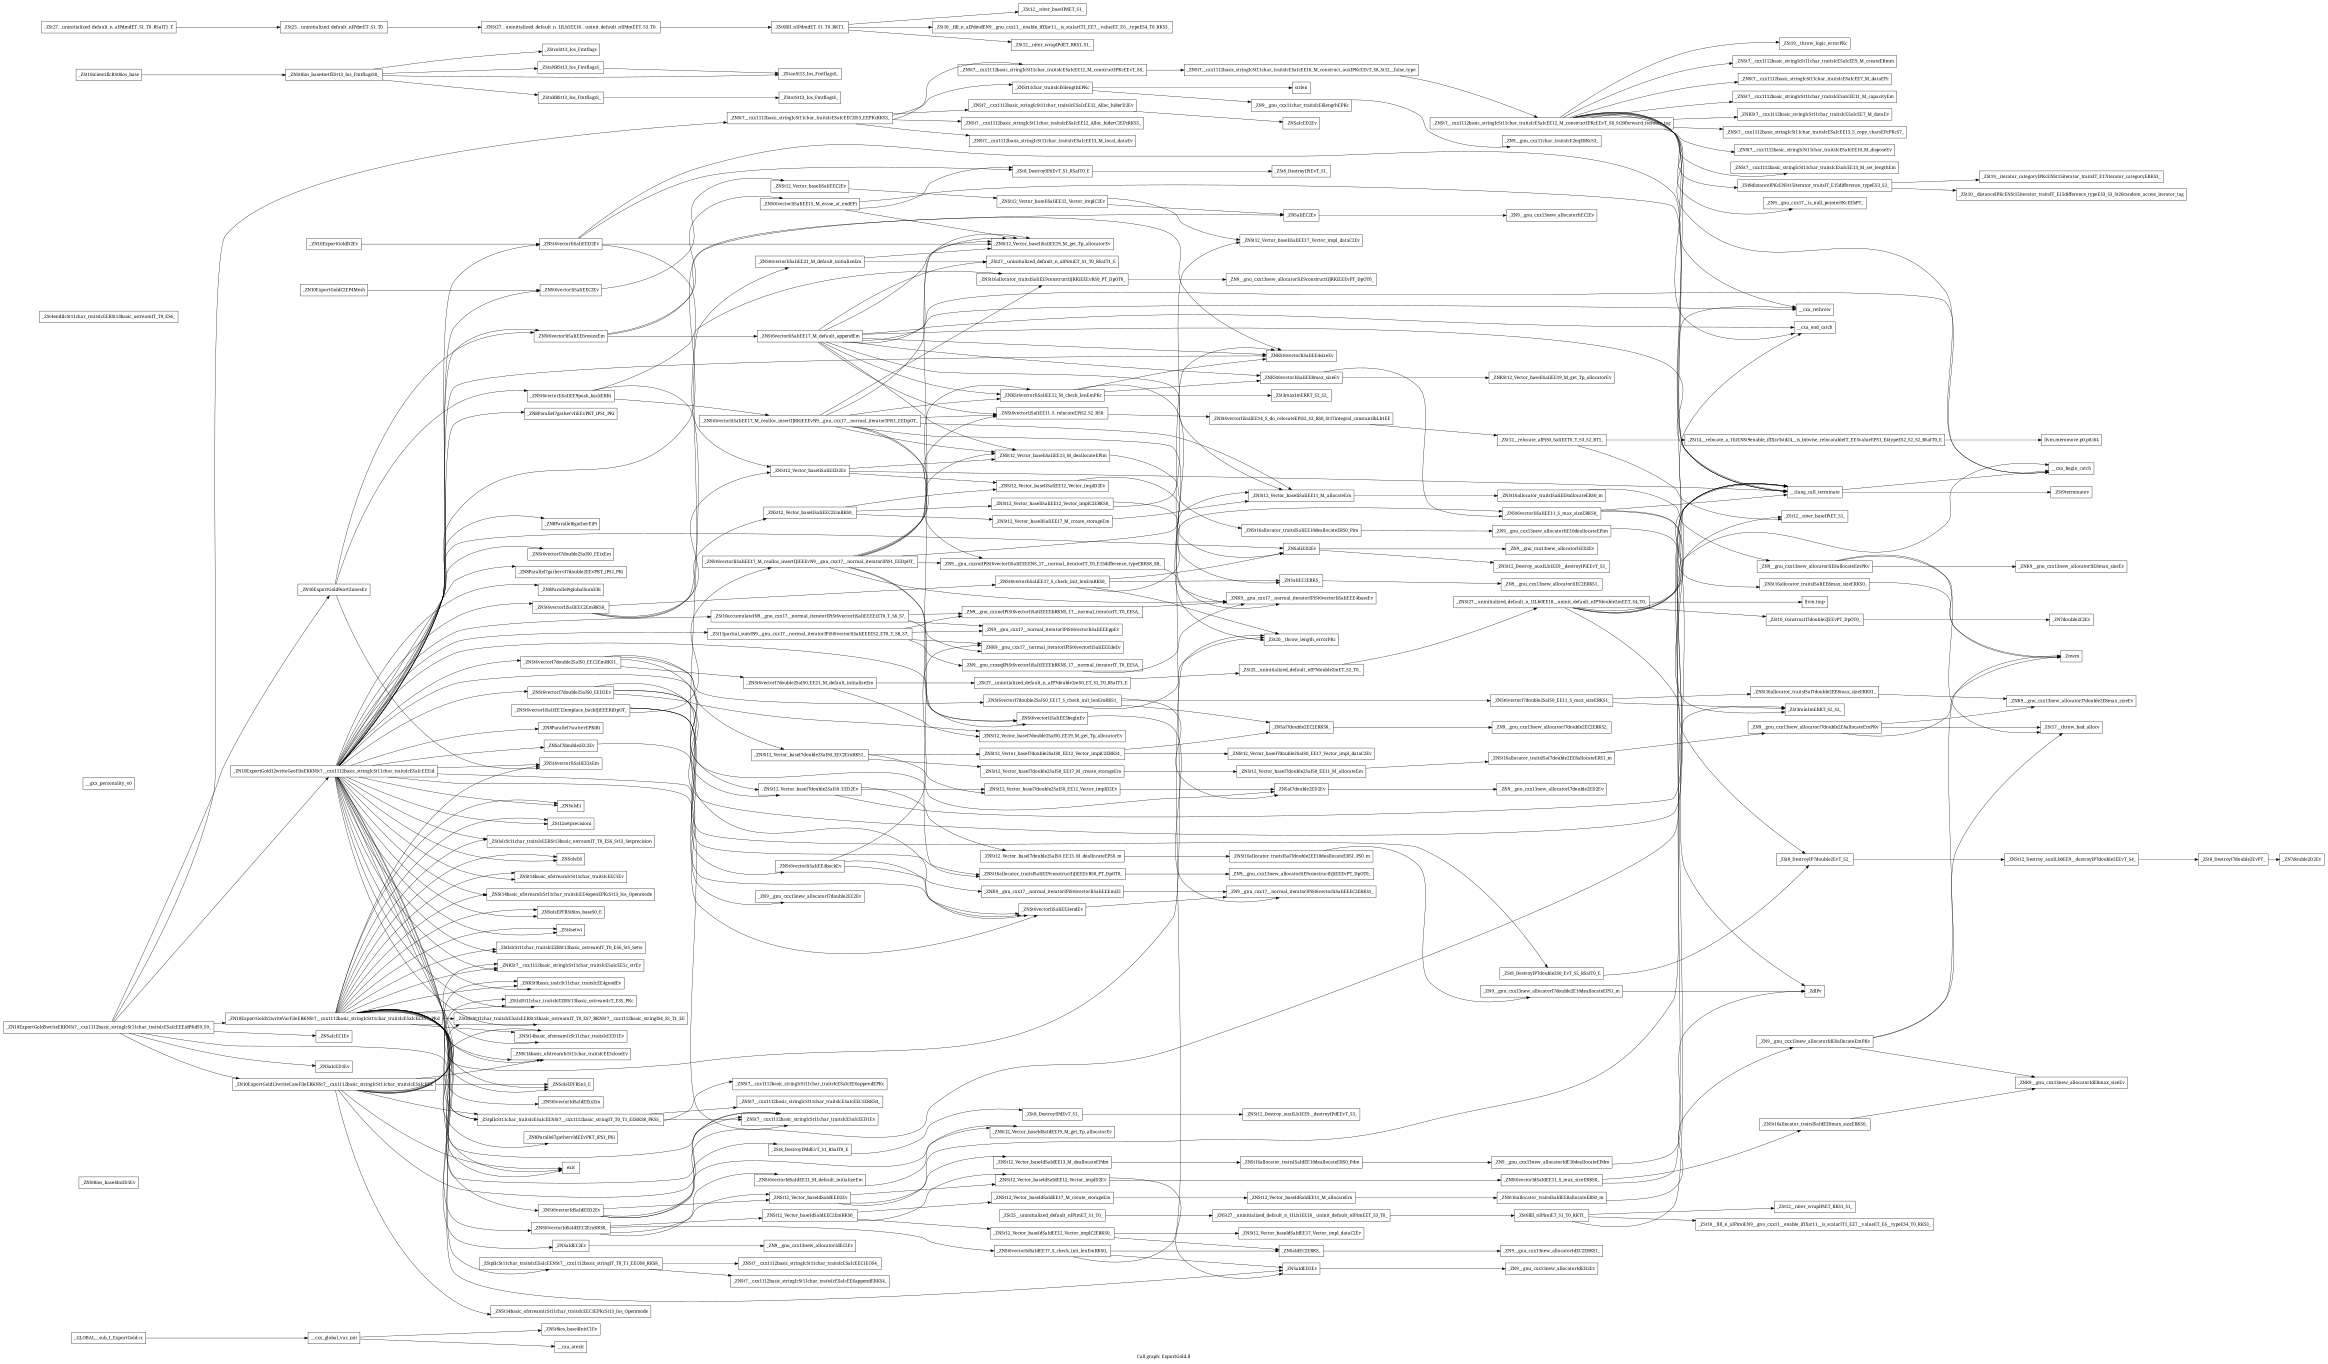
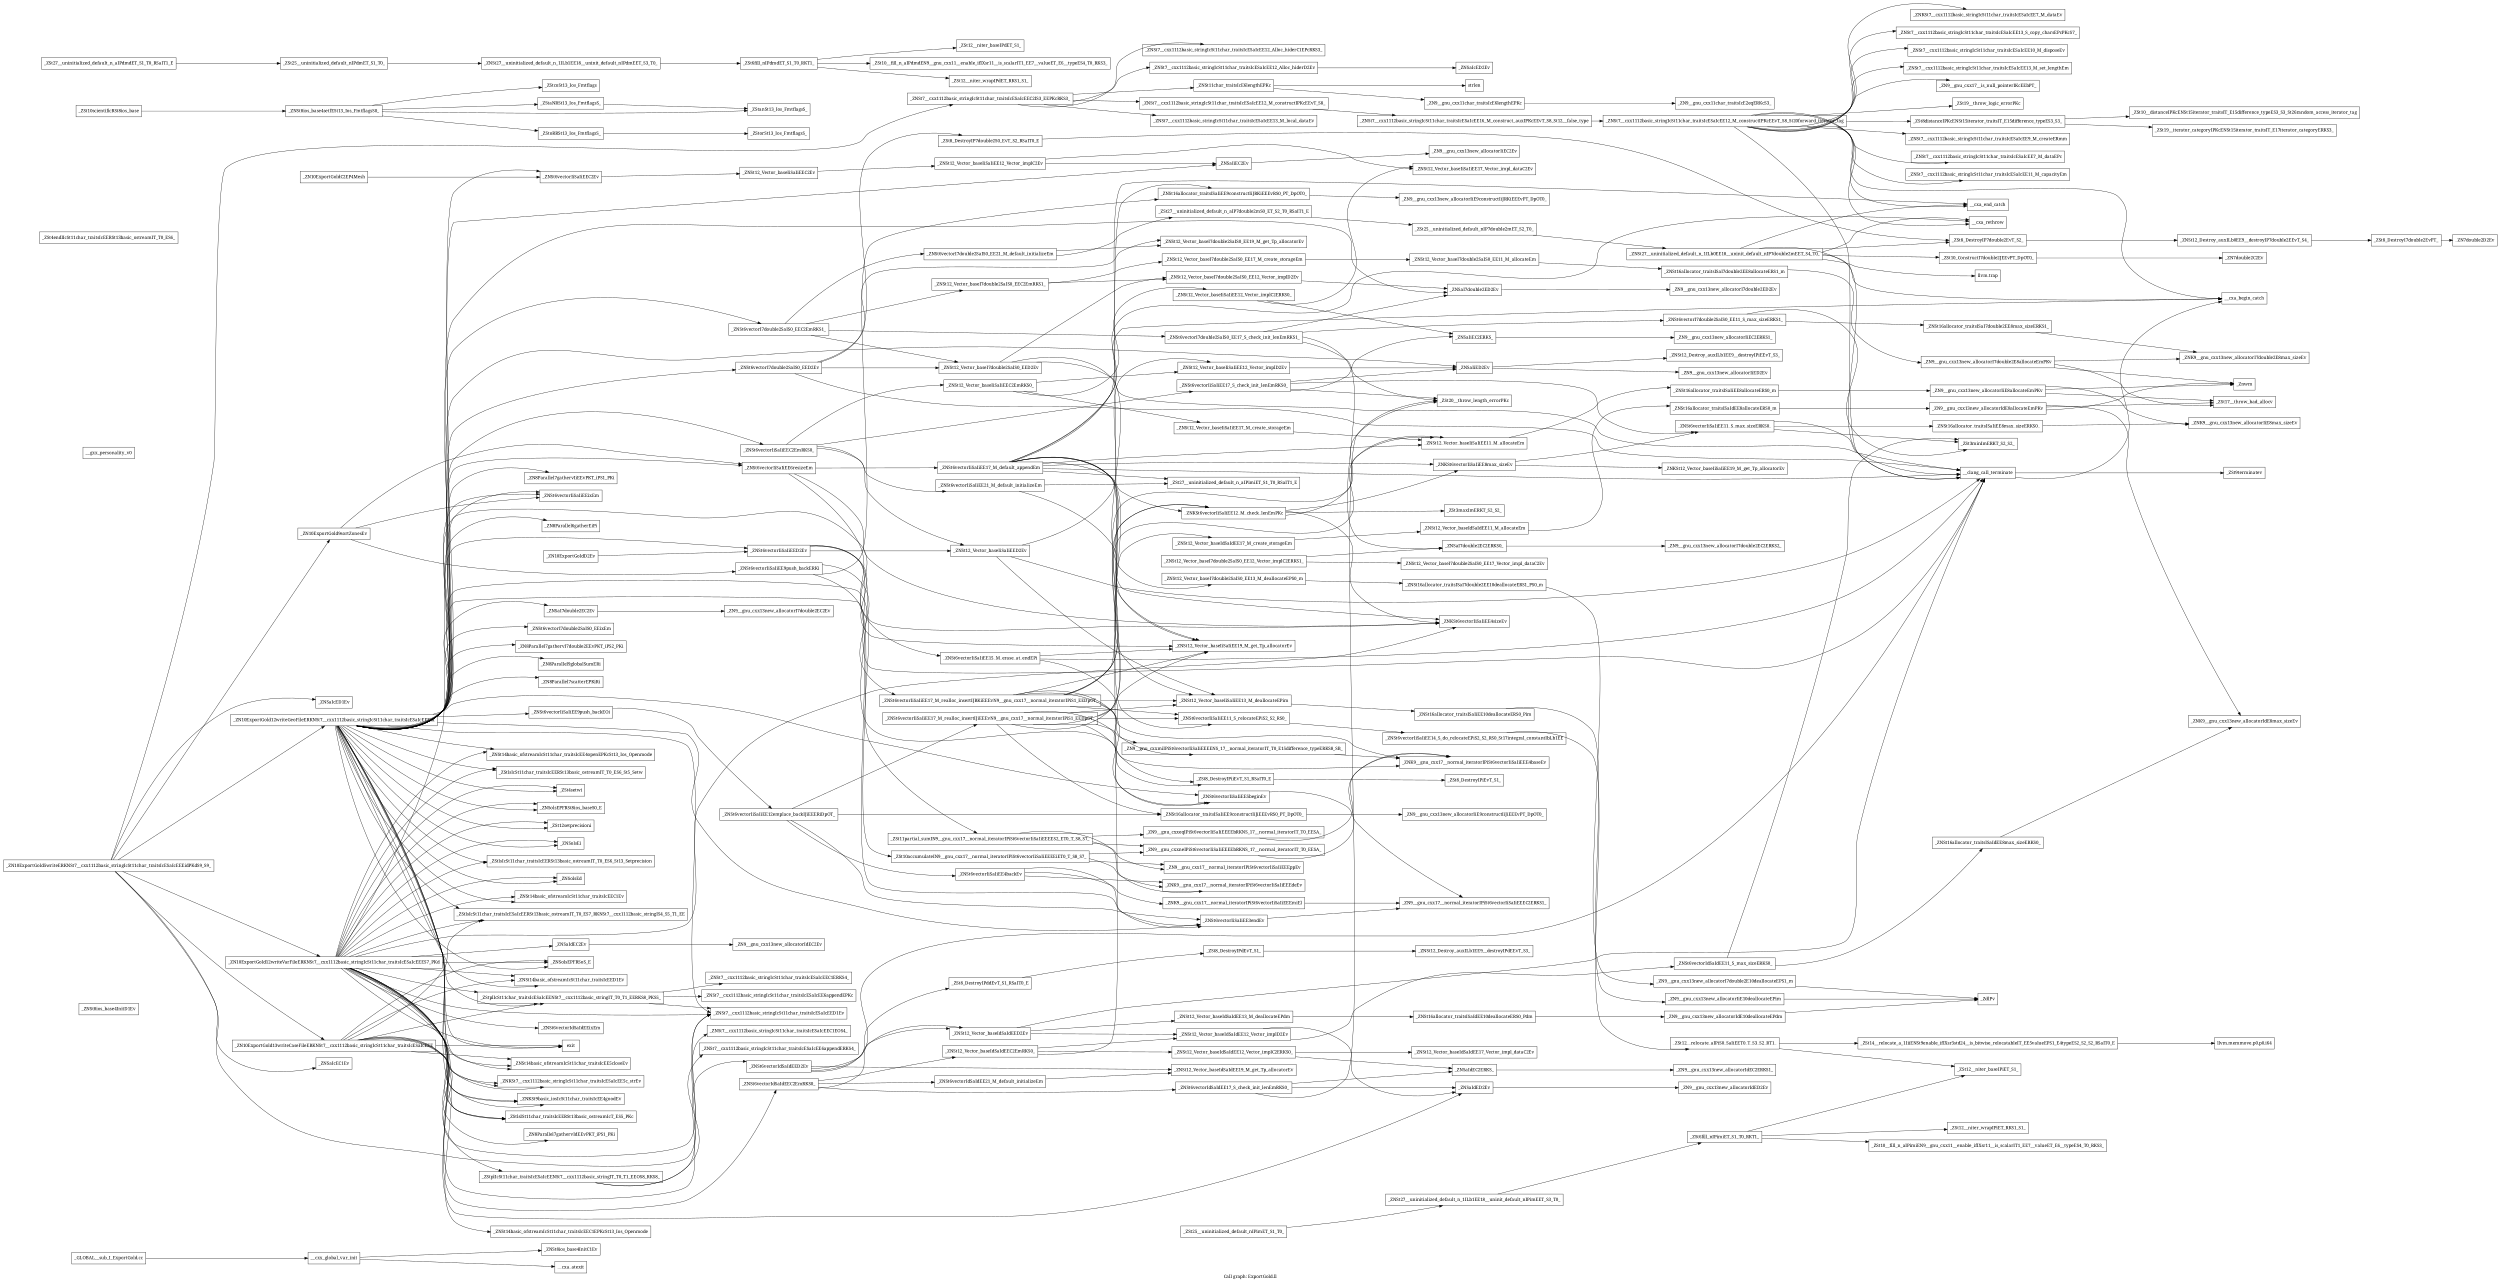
(1949, 599) -> (2114, 425)
none -> (571, 712)
(922, 755) -> none
